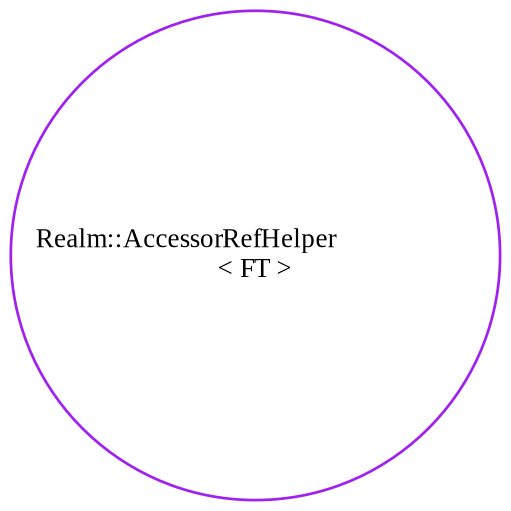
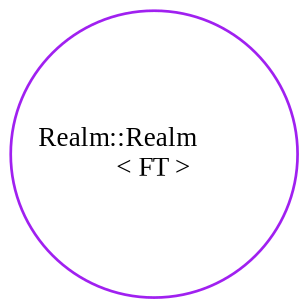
(255, 255) -> (154, 154)
